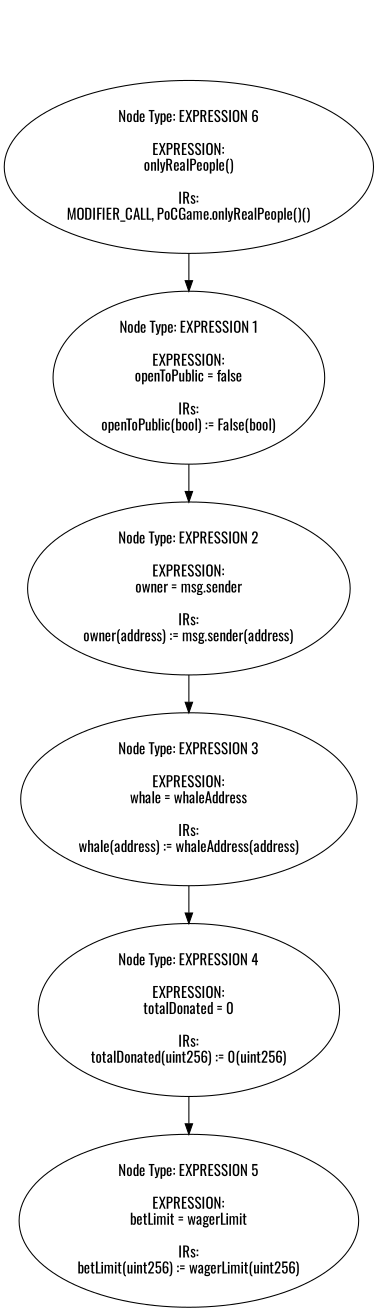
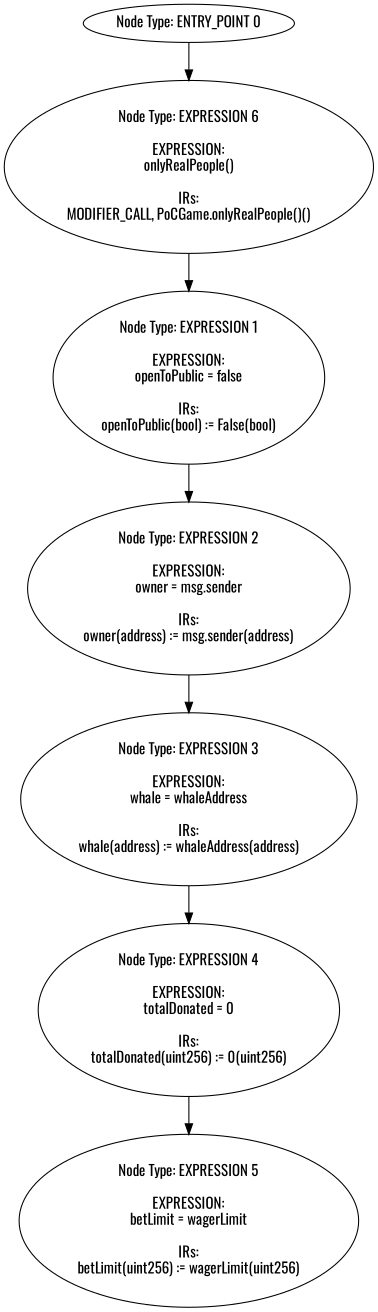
none -> (189, 23)
